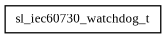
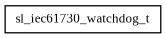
(83, 19) -> (83, 19)
